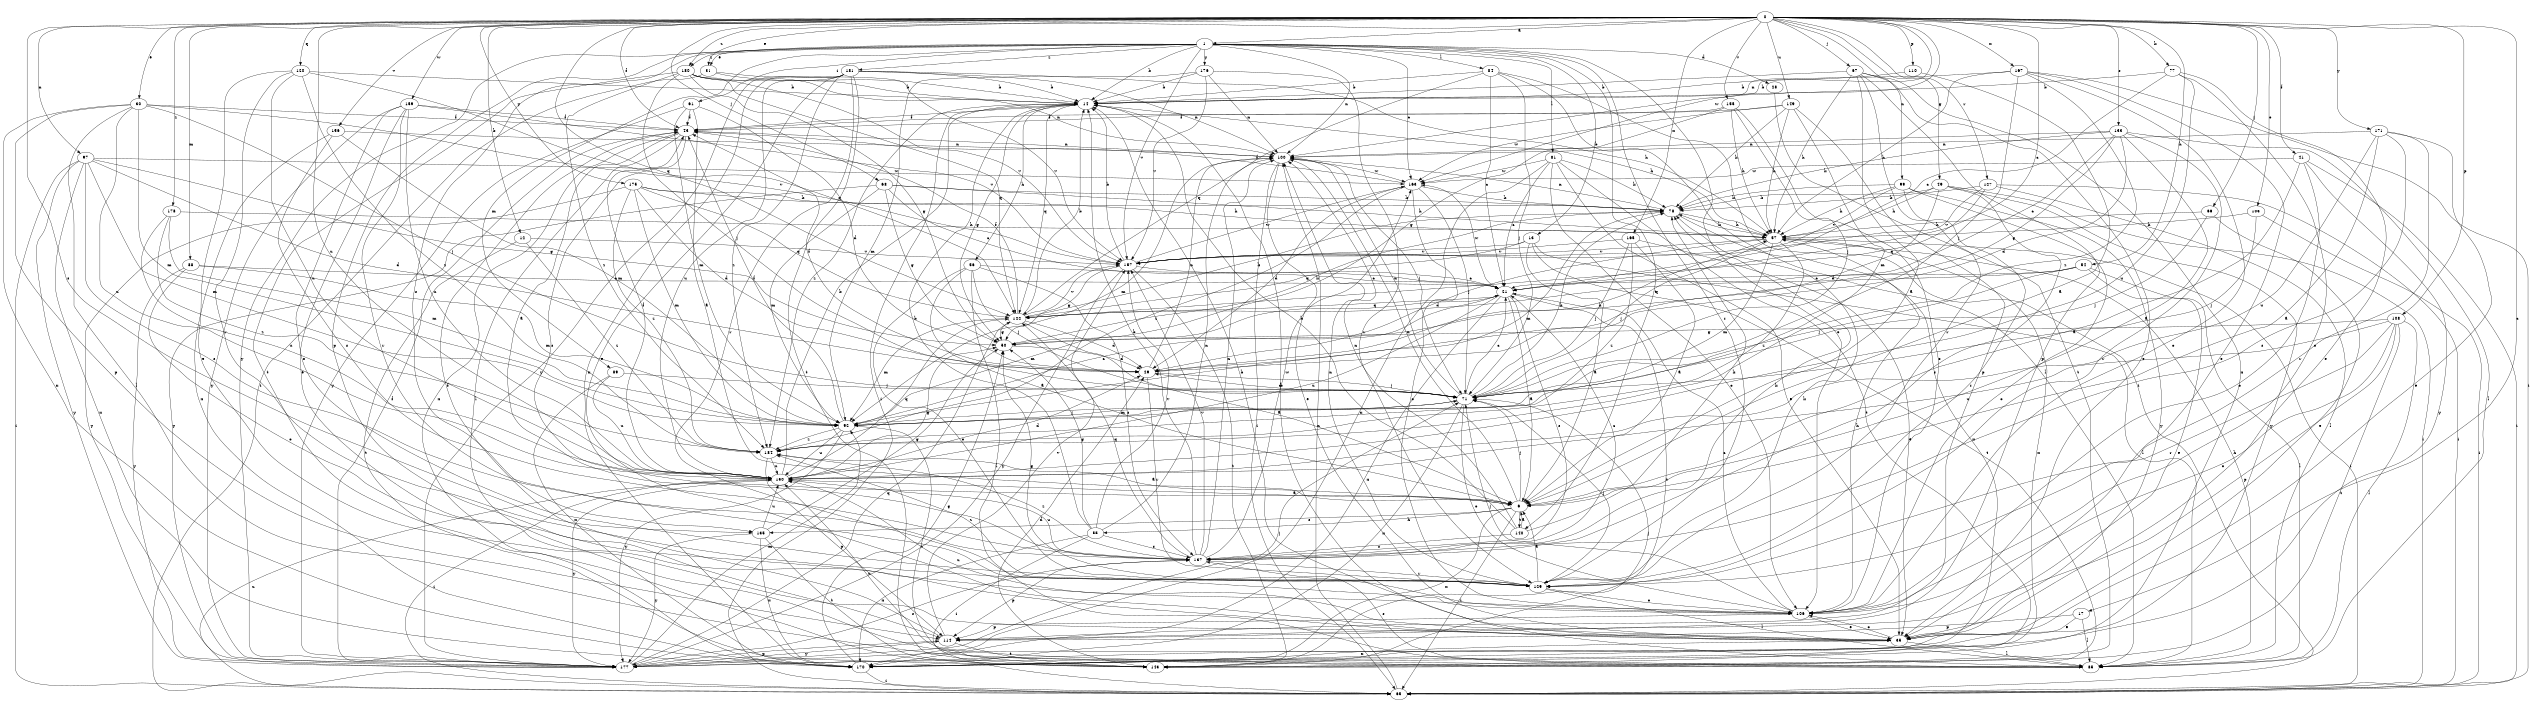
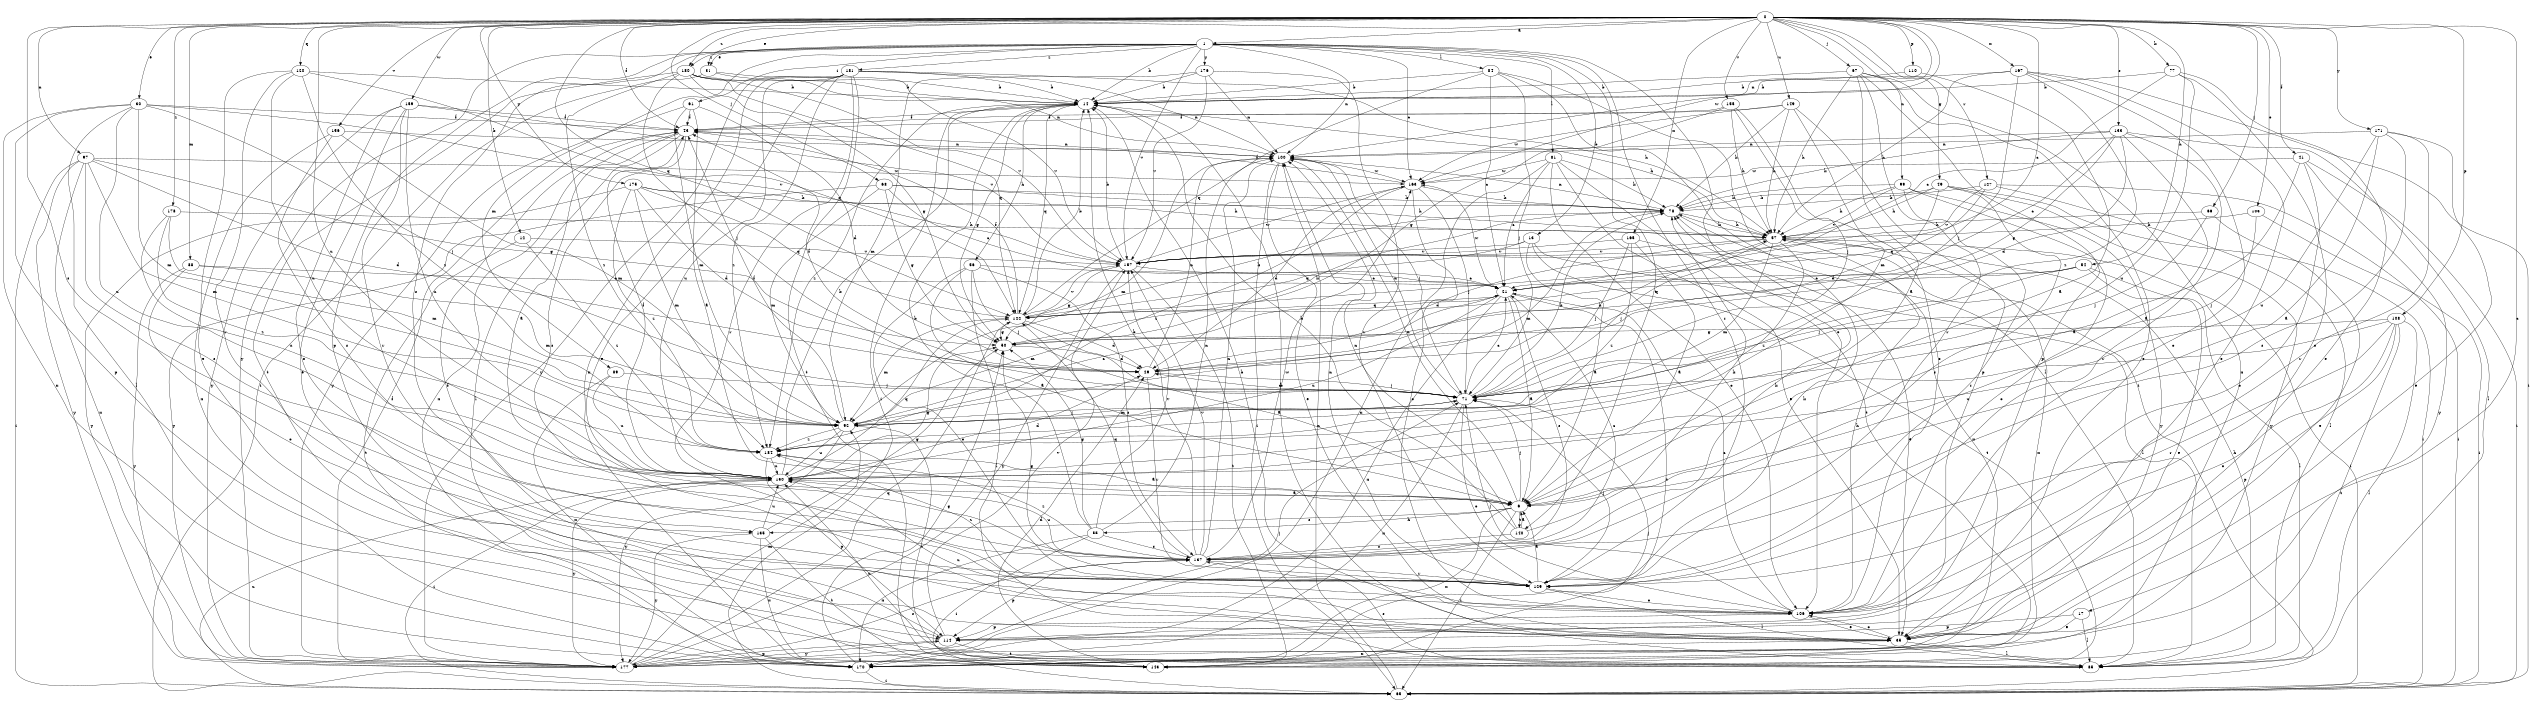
(1775, 87) -> none
